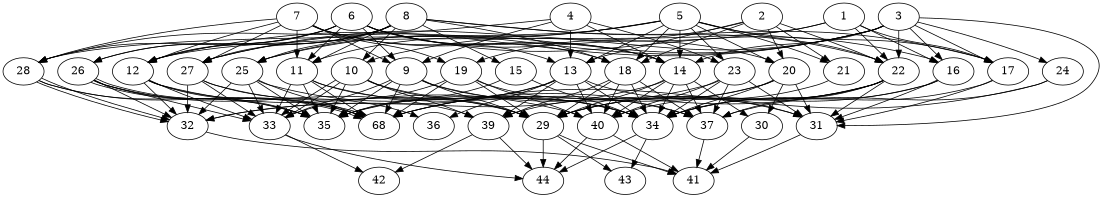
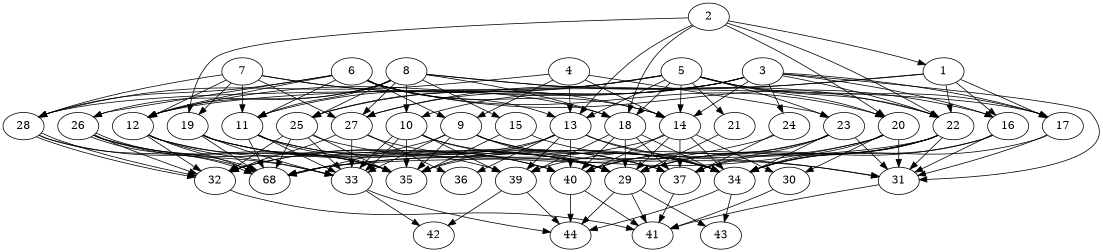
(348, 42) -> none
(811, 49) -> (824, 39)
